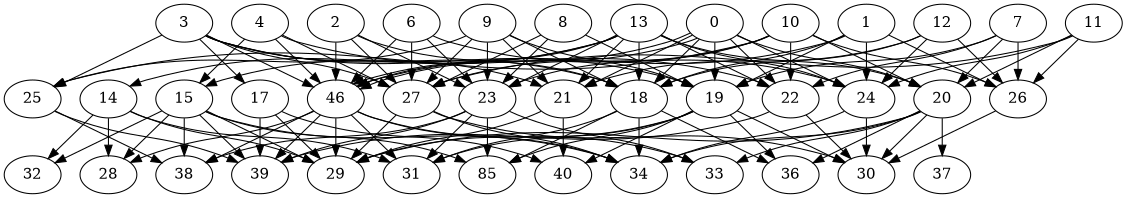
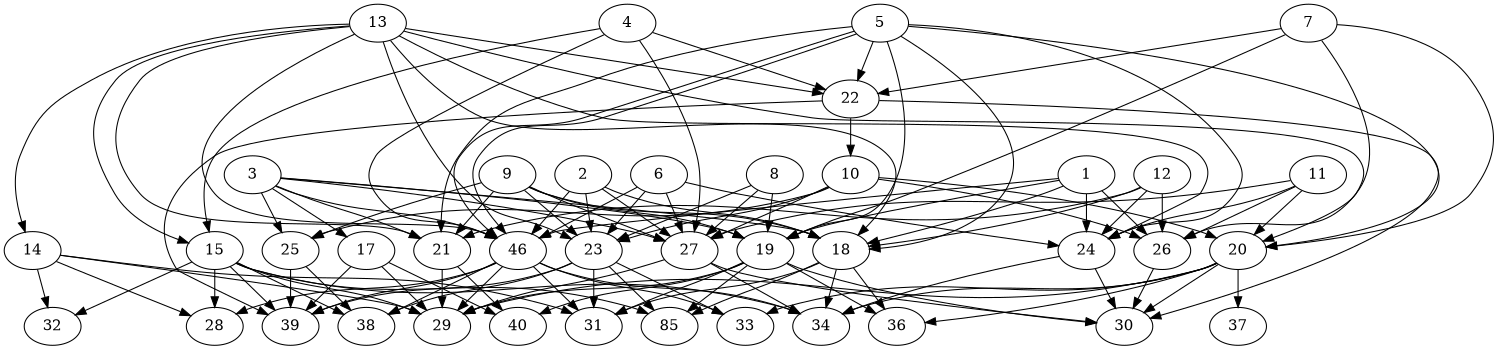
(715, 23) -> (880, 23)
(791, 56) -> (851, 132)
